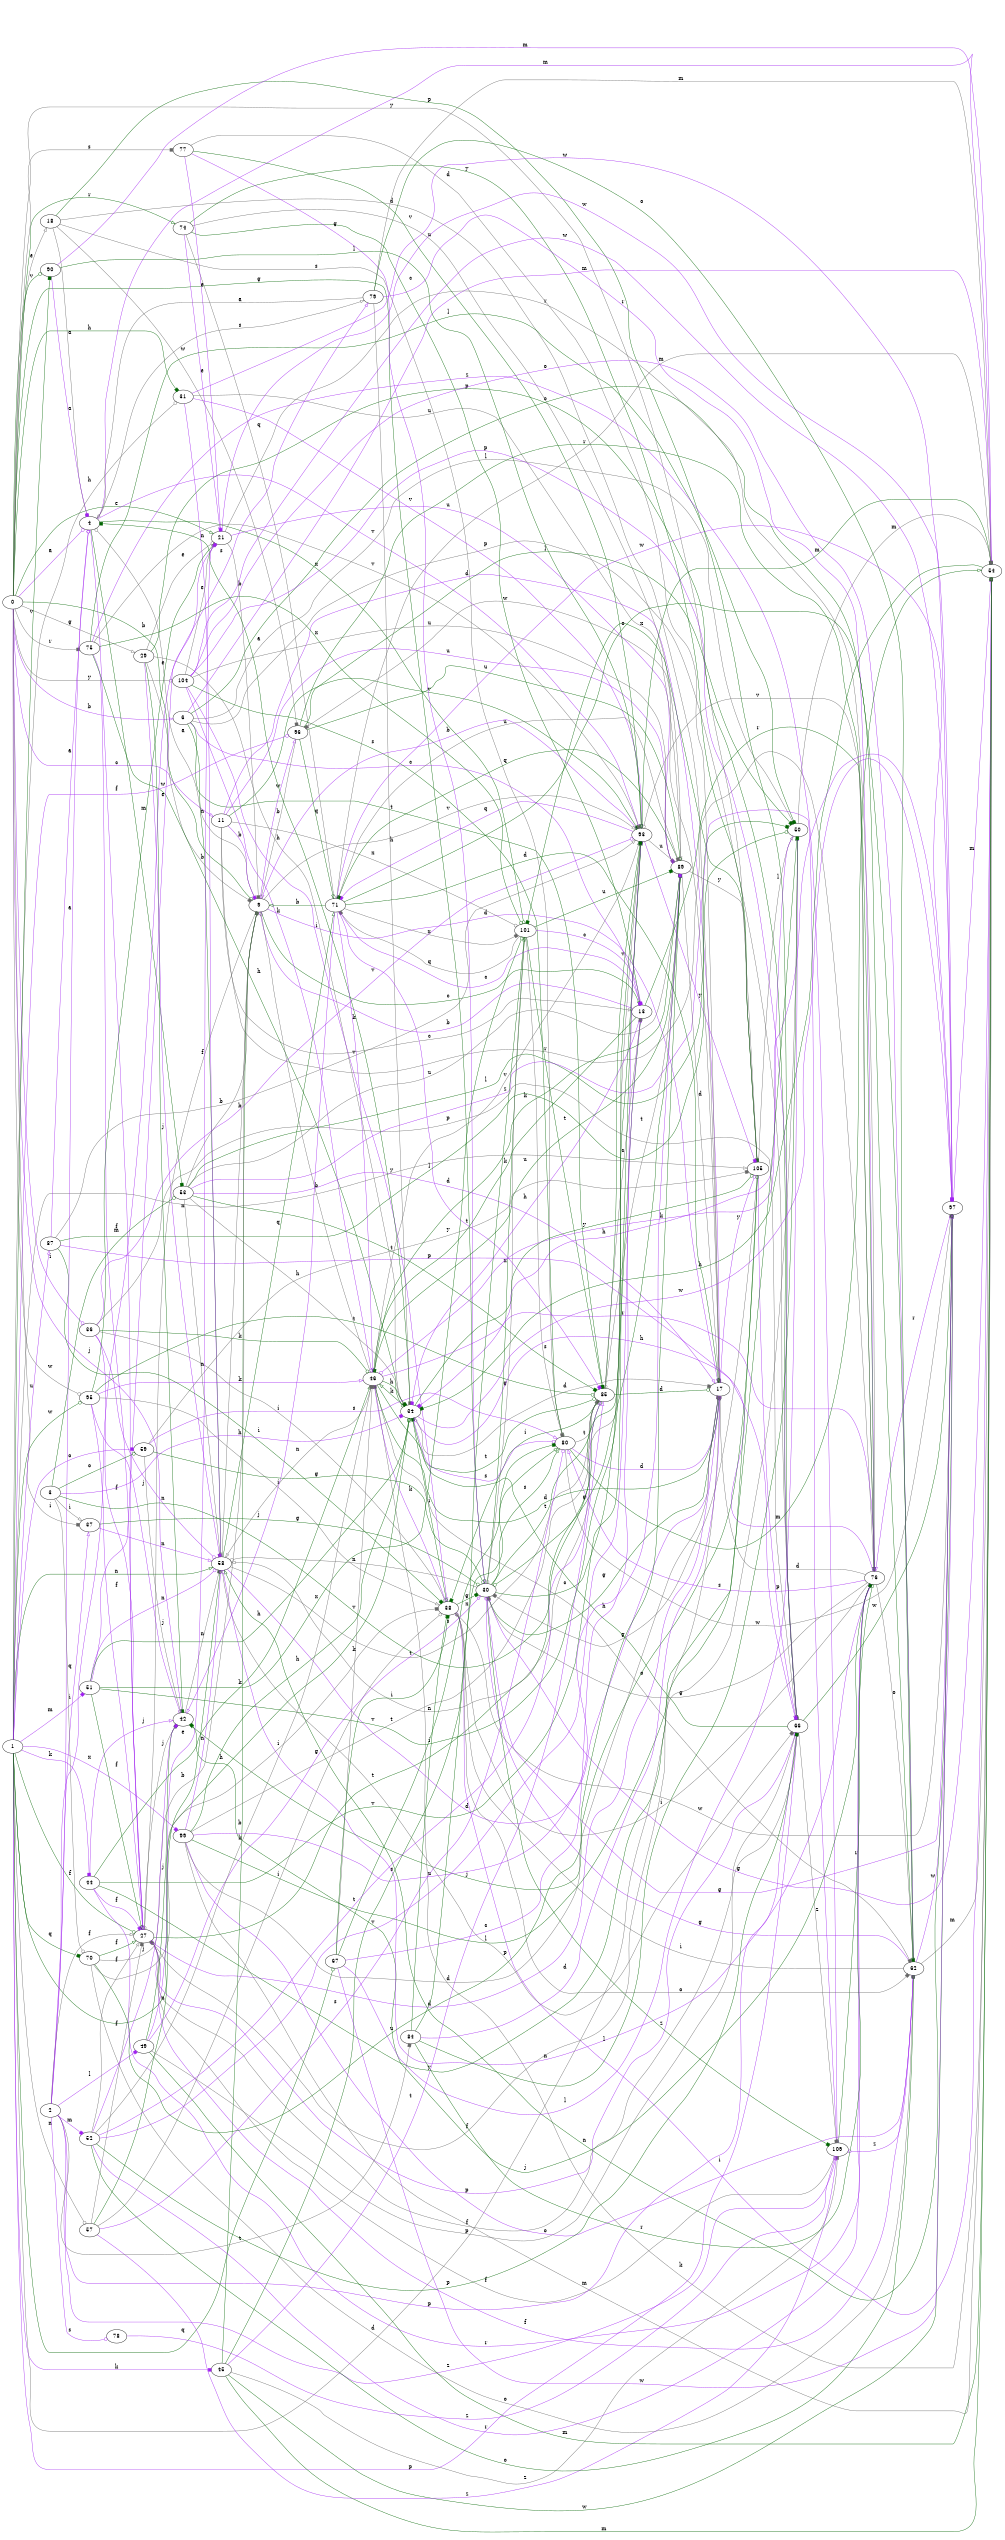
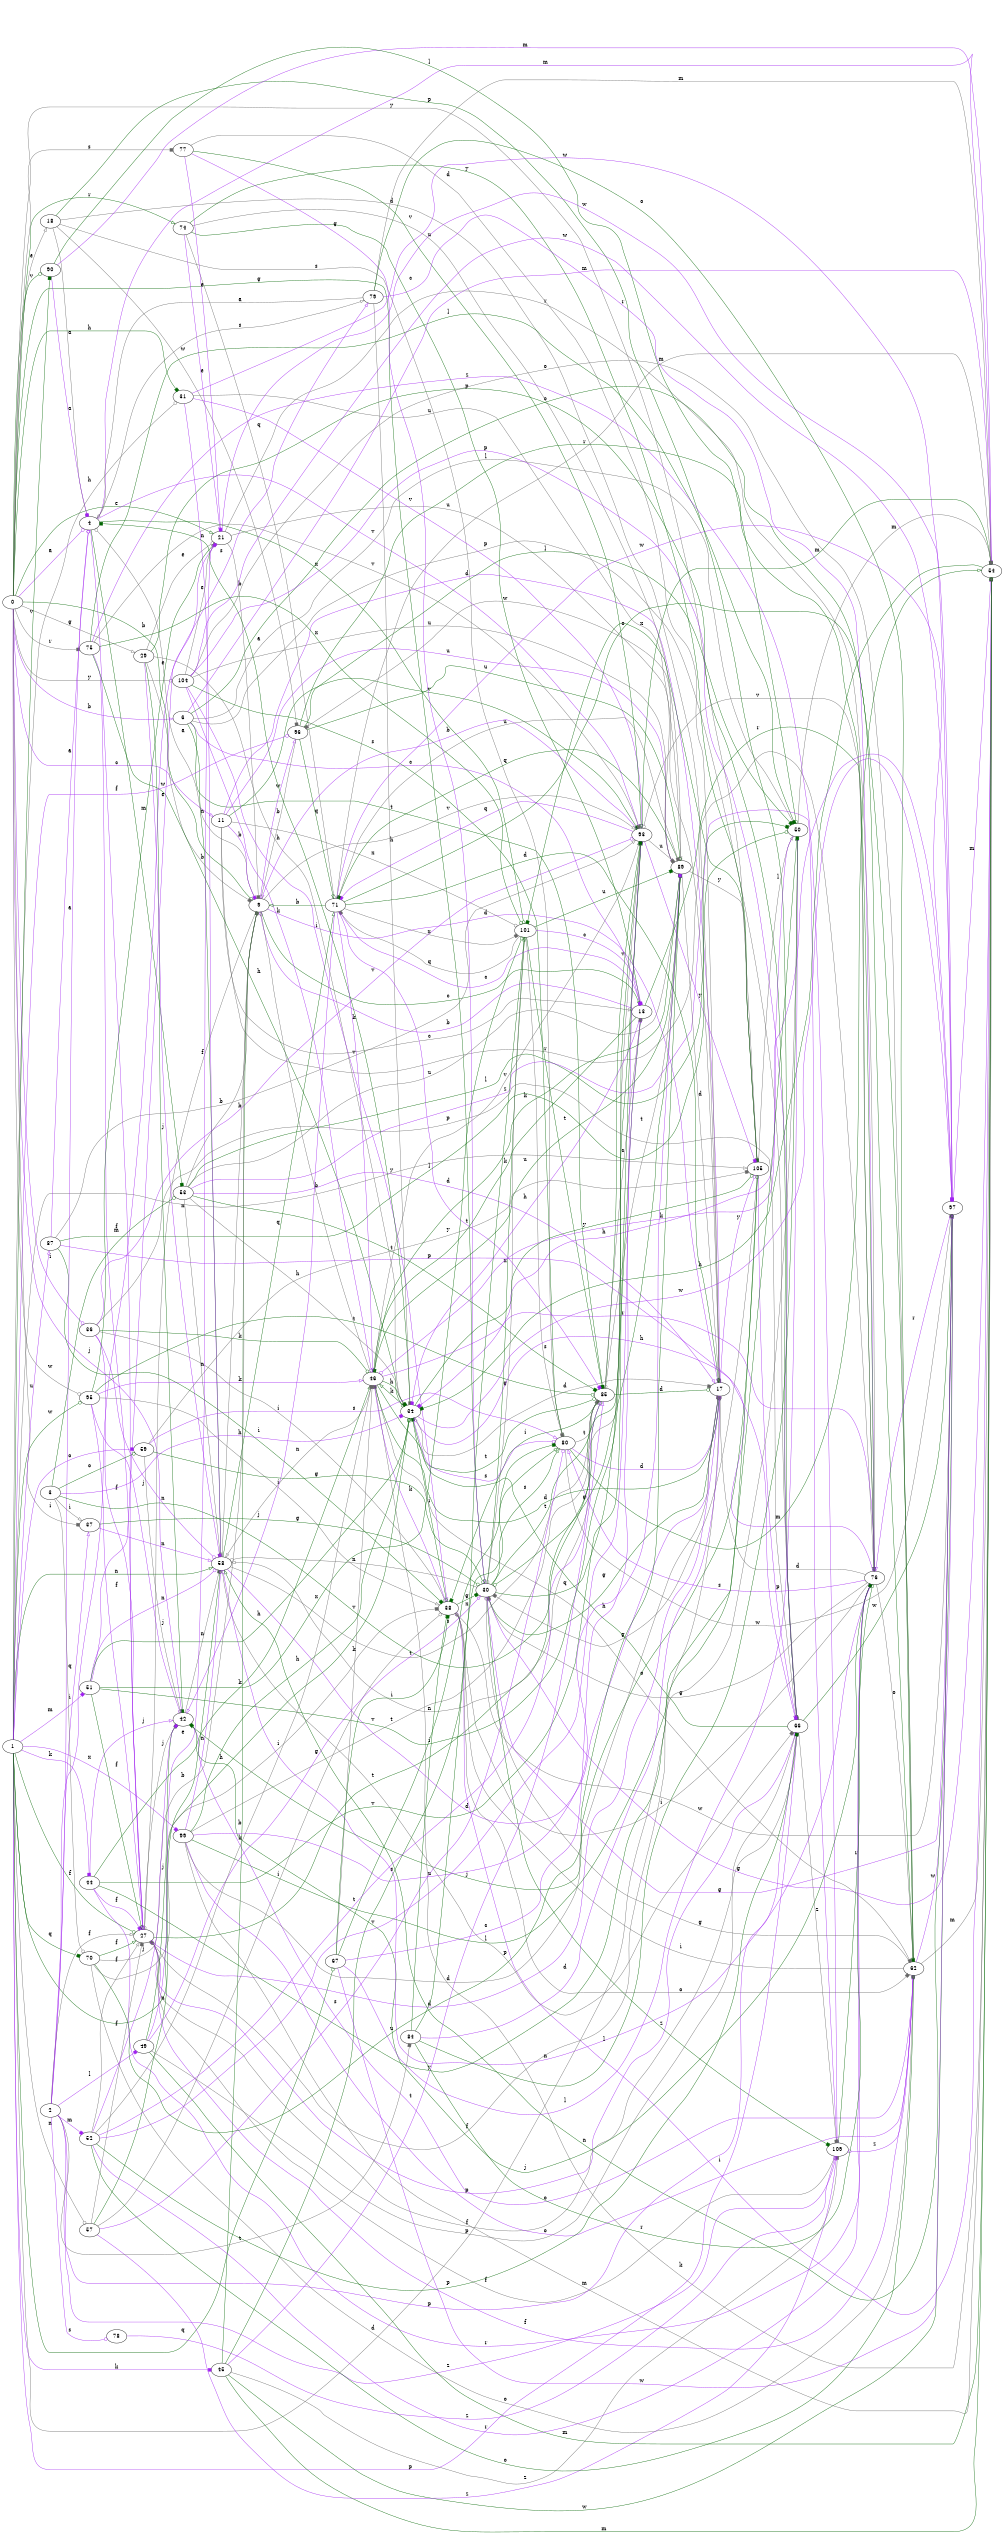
(482, 368) -> (566, 174)
(550, 568) -> (550, 568)
(884, 815) -> (884, 815)
(565, 1583) -> (565, 1583)
(610, 1883) -> (610, 1883)
none -> (481, 2196)
